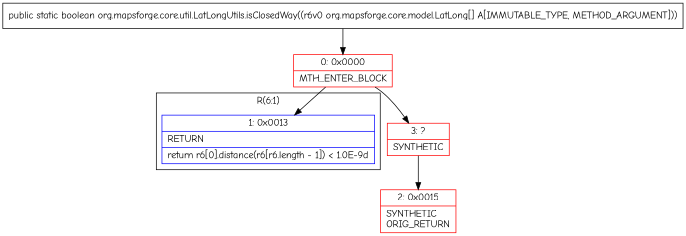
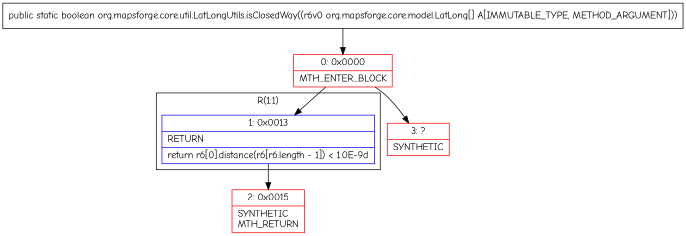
(268, 101) -> (268, 101)
(418, 169) -> (268, 174)
(418, 224) -> (268, 224)
